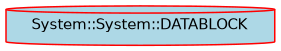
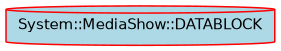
(140, 26) -> (140, 26)
